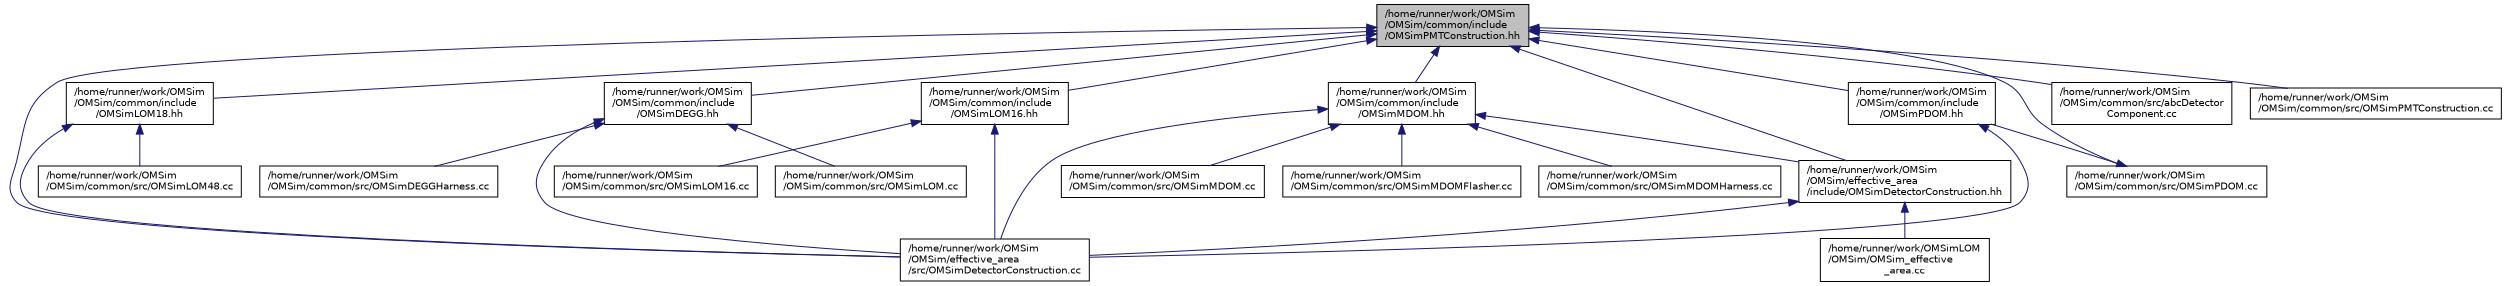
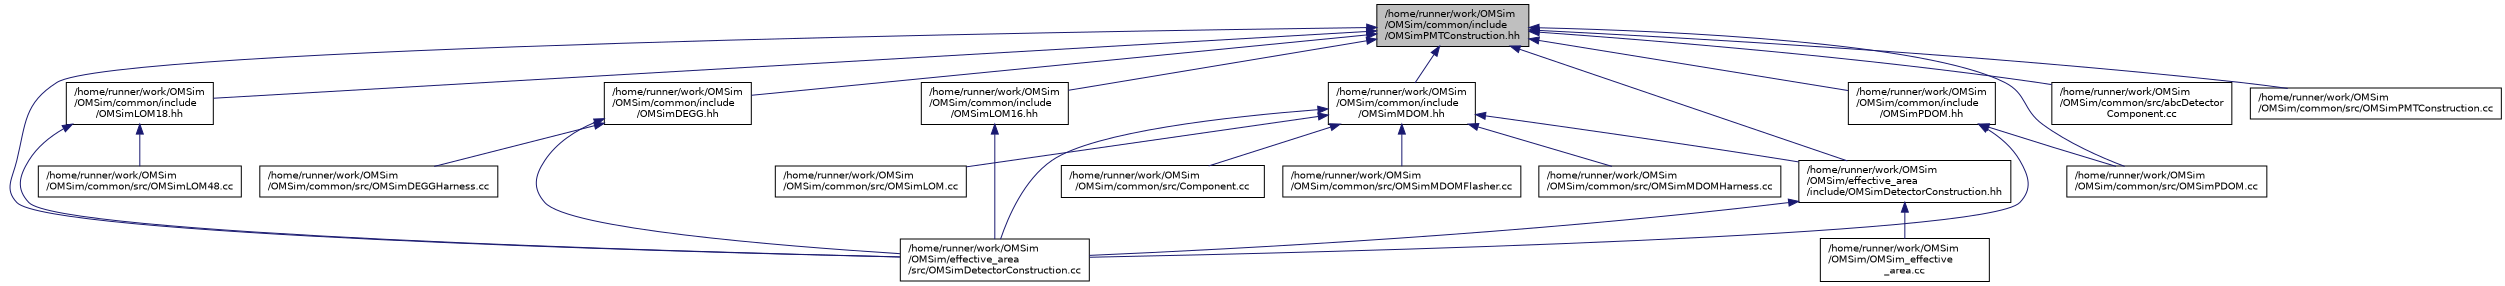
(2054, 143) -> (2052, 147)
(781, 145) -> (1142, 142)
(656, 182) -> none
(1163, 182) -> (1163, 182)
(1905, 260) -> (1905, 260)
